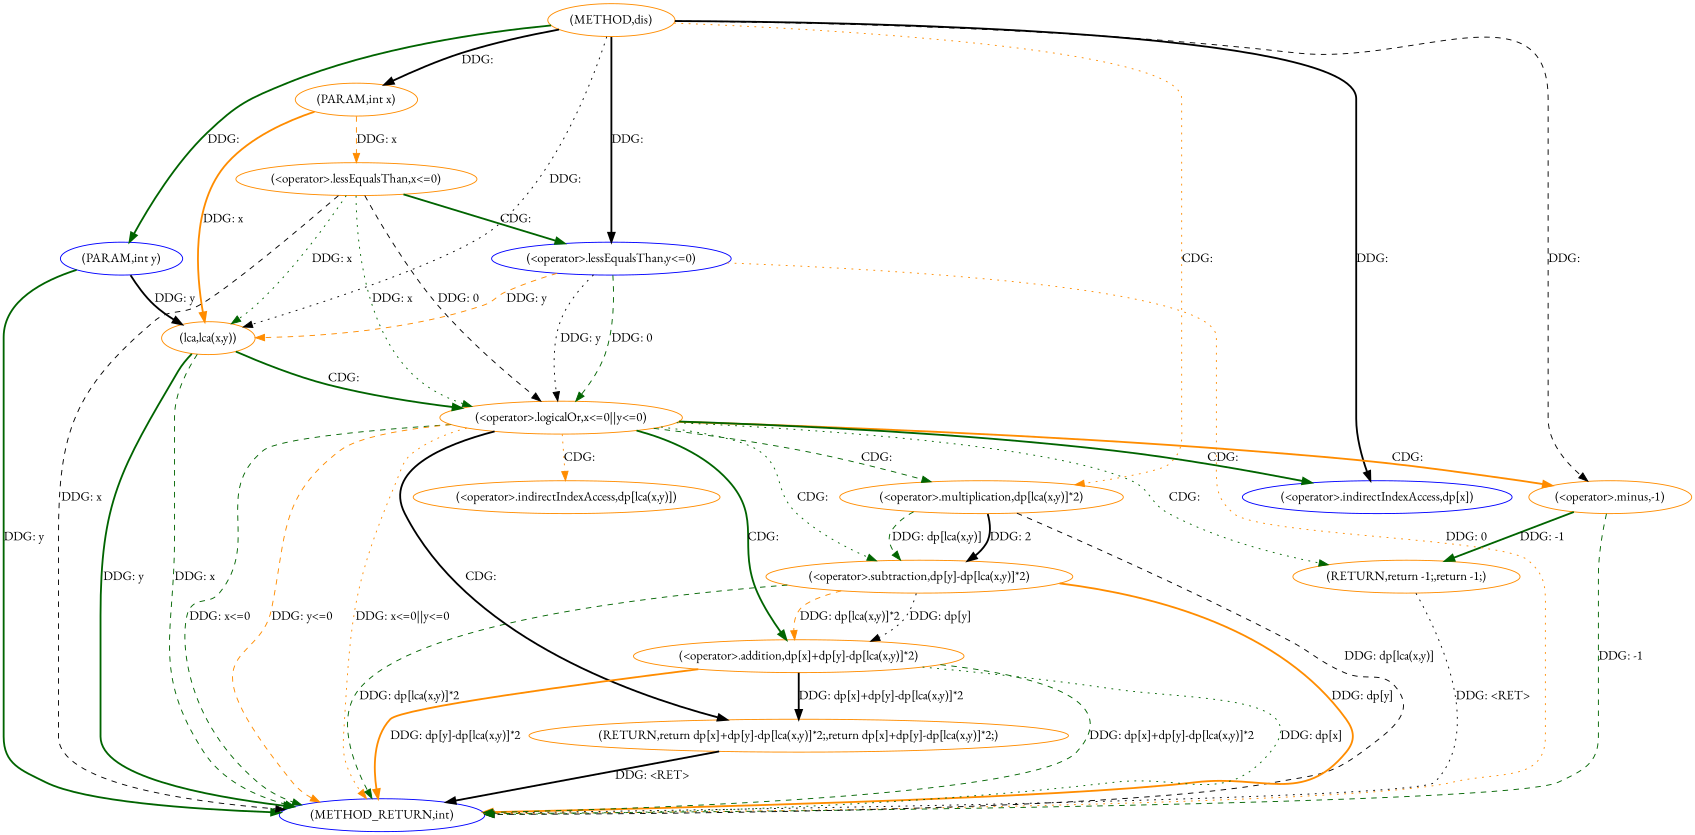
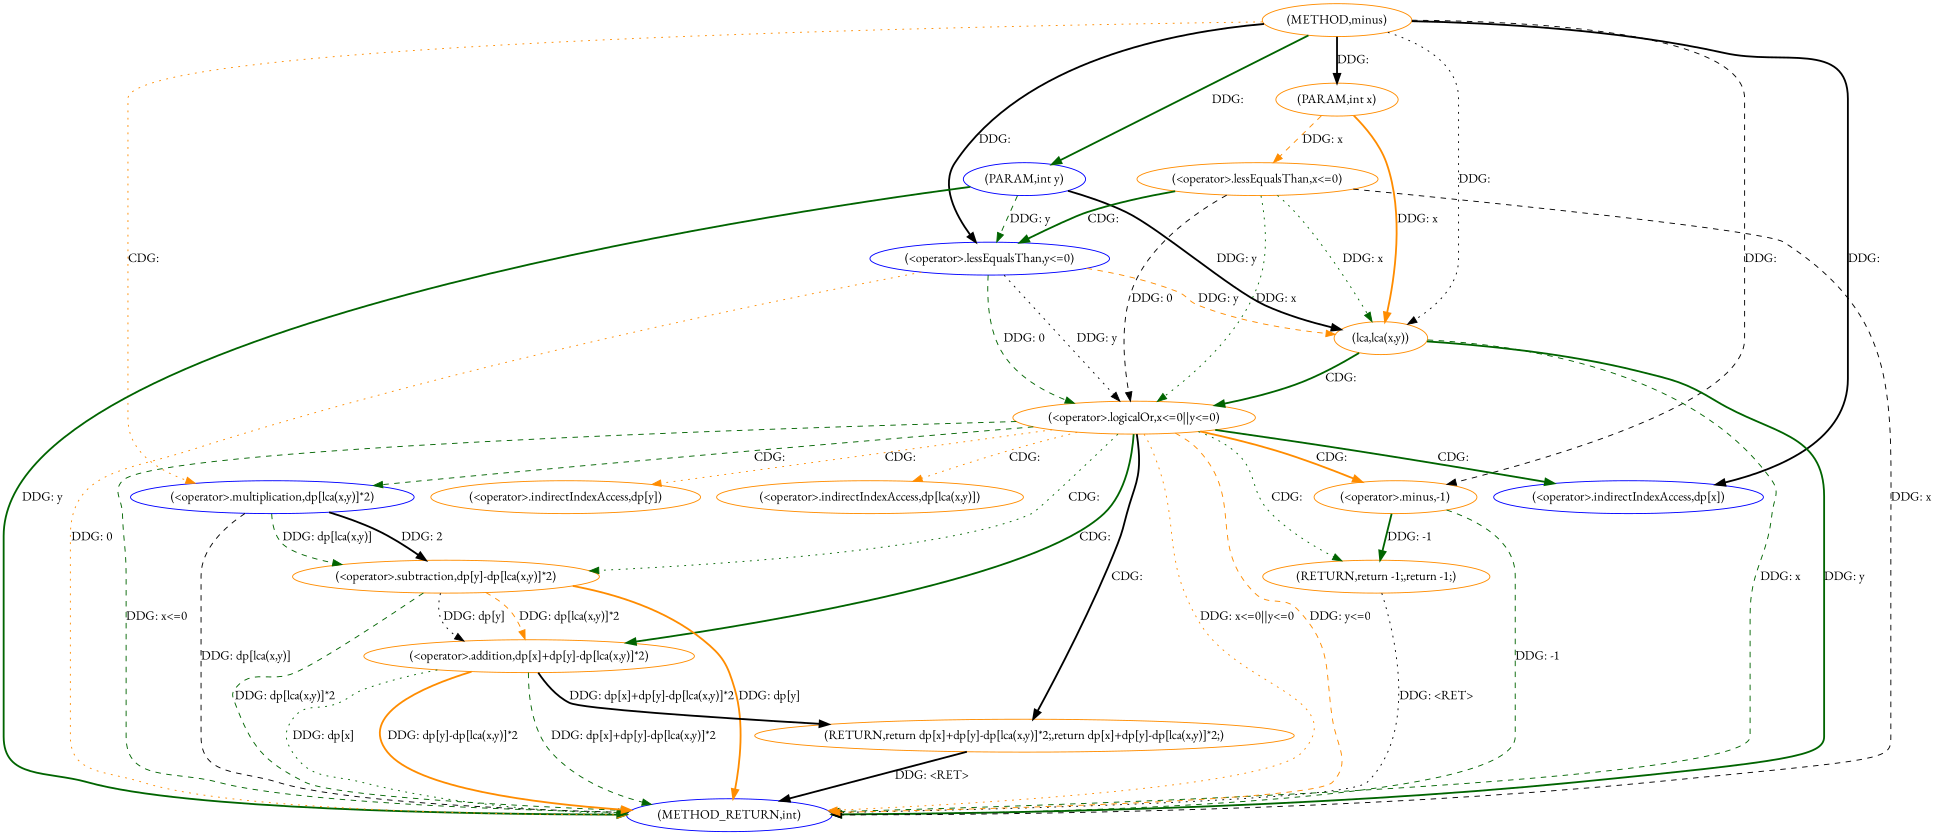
(611, 20) -> (1337, 20)
none -> (1009, 215)
none -> (566, 497)
(982, 497) -> (272, 497)
